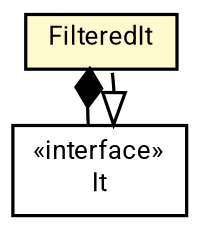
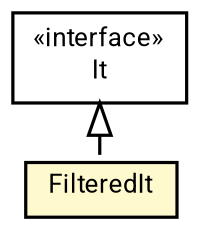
(88, 116) -> none
